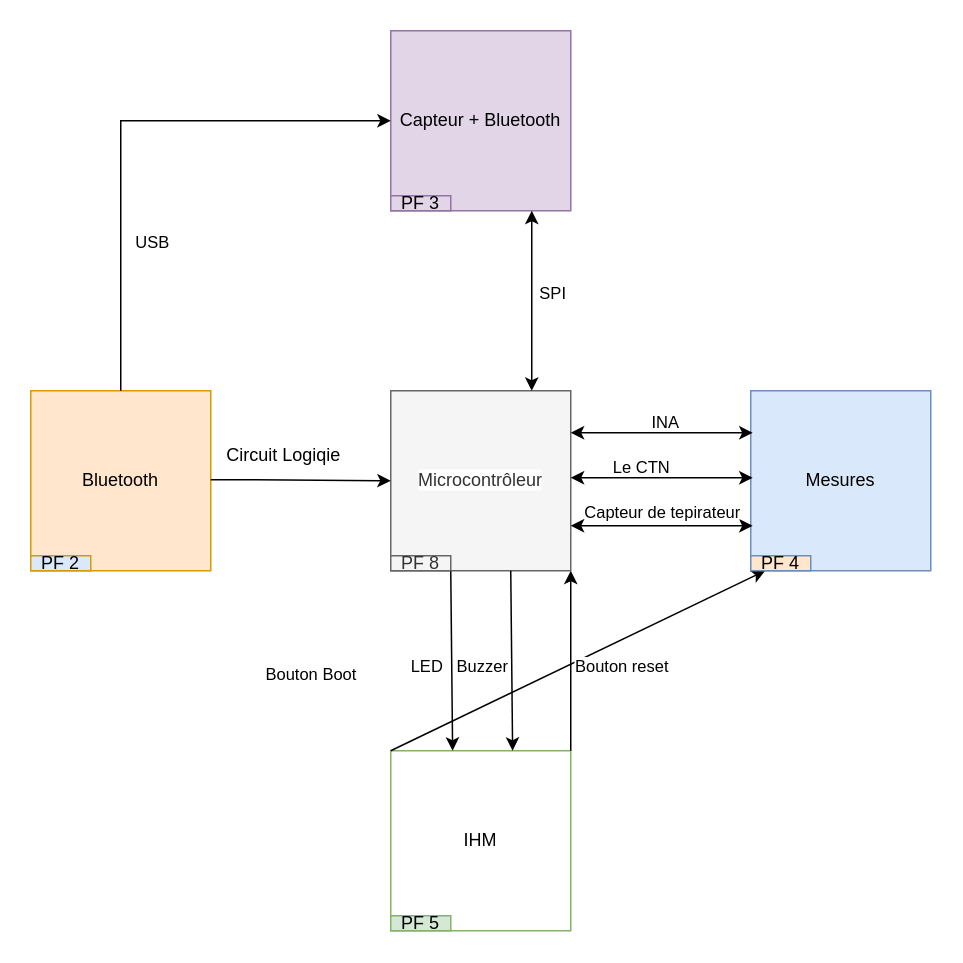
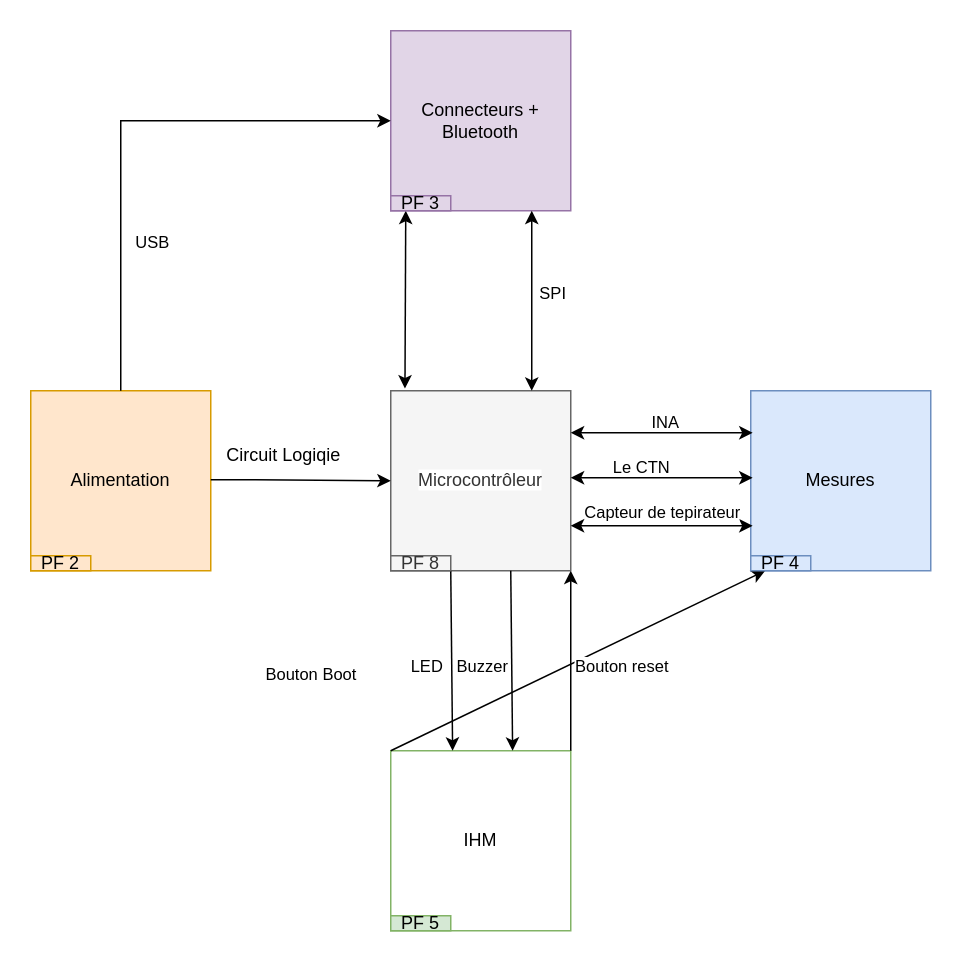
(481, 121) -> (481, 121)
none -> (405, 300)
(121, 481) -> (121, 481)
(61, 563) -> (61, 563)
(781, 563) -> (781, 563)
